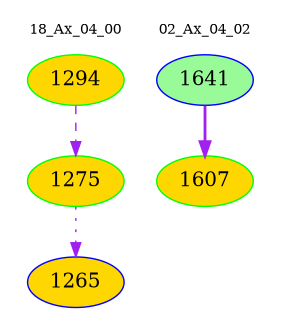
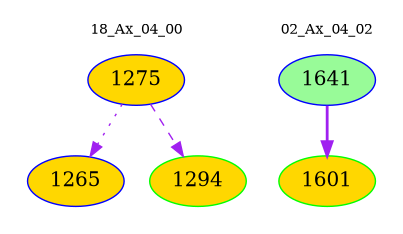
(76, 124) -> (163, 124)
(76, 181) -> (136, 80)
(205, 181) -> (327, 181)
